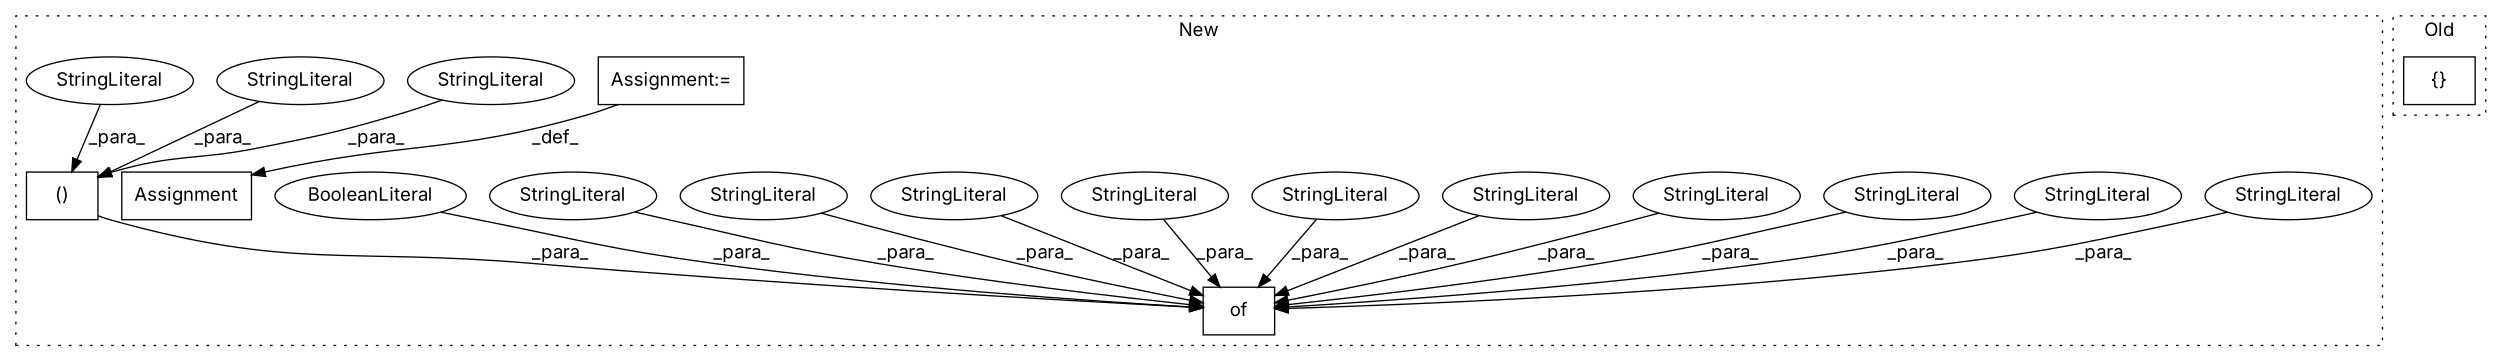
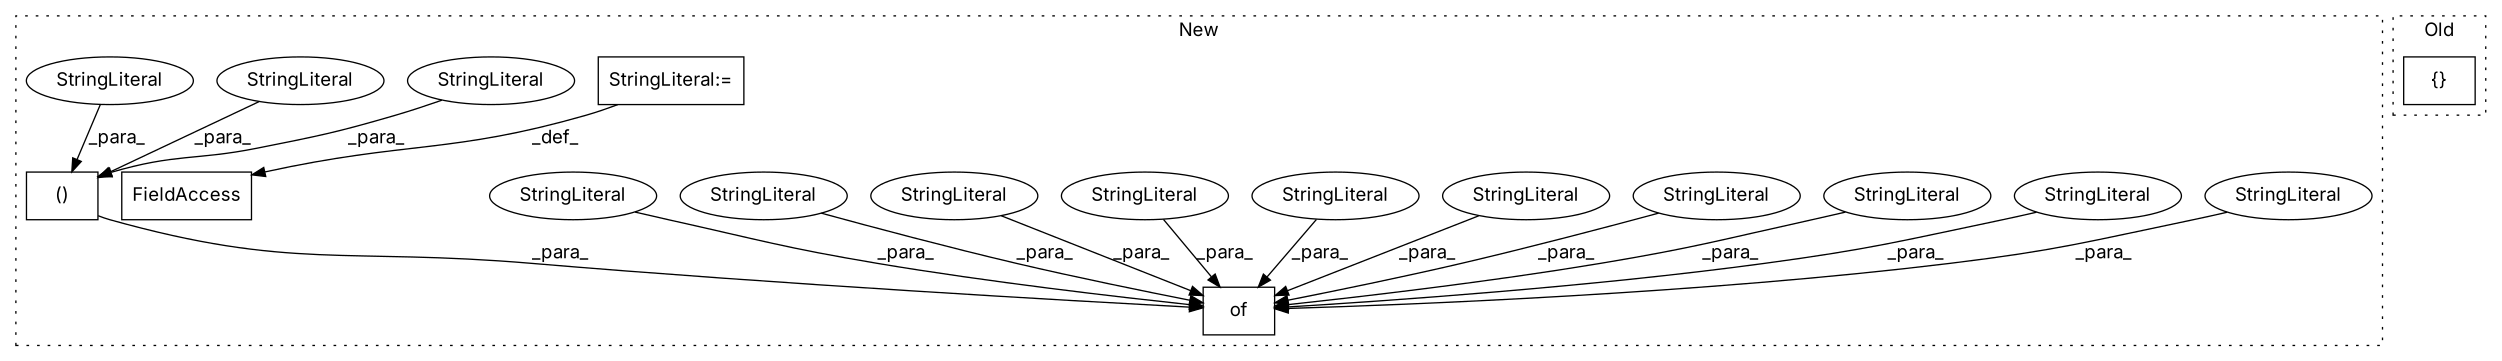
(671, 81) -> (671, 81)
(187, 196) -> (187, 196)
(371, 196) -> none
